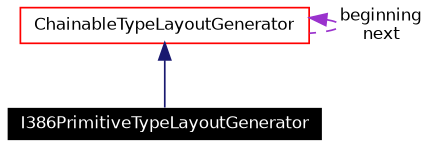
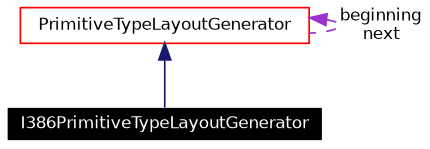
(165, 25) -> (165, 25)
